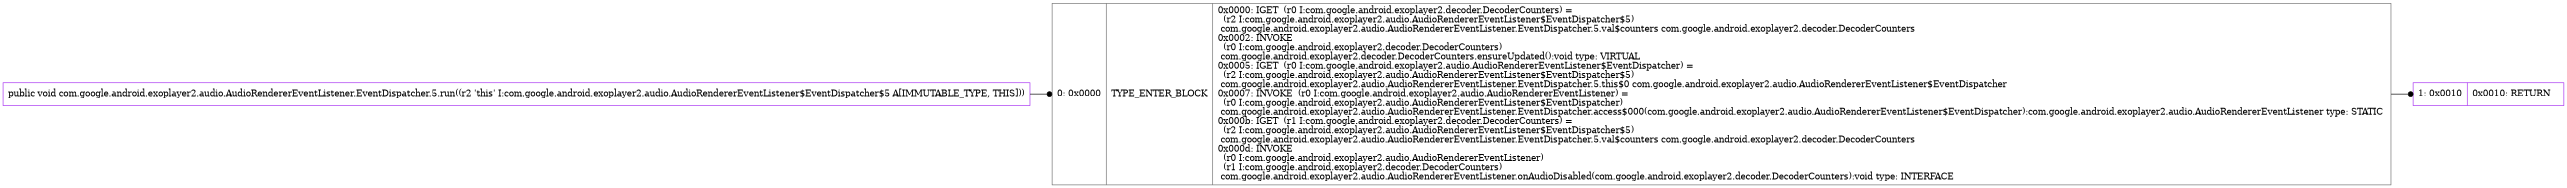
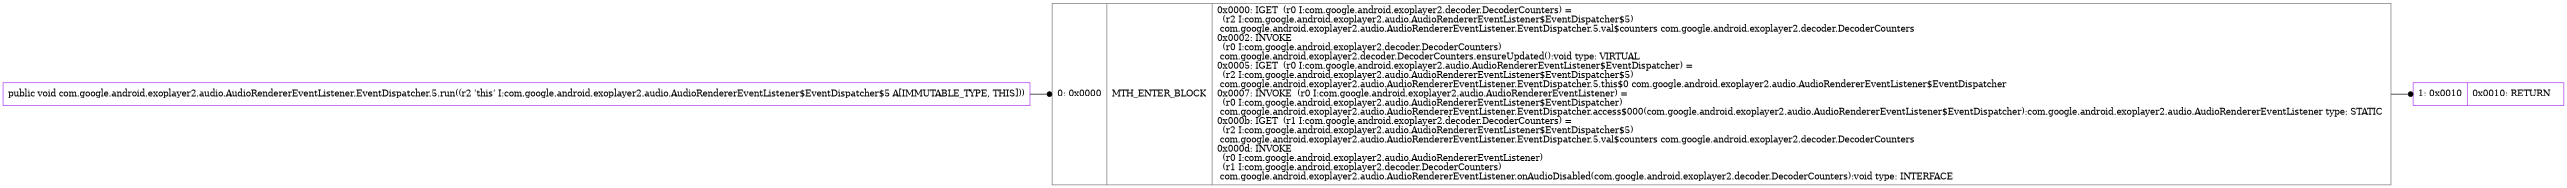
(1159, 94) -> (1159, 94)
